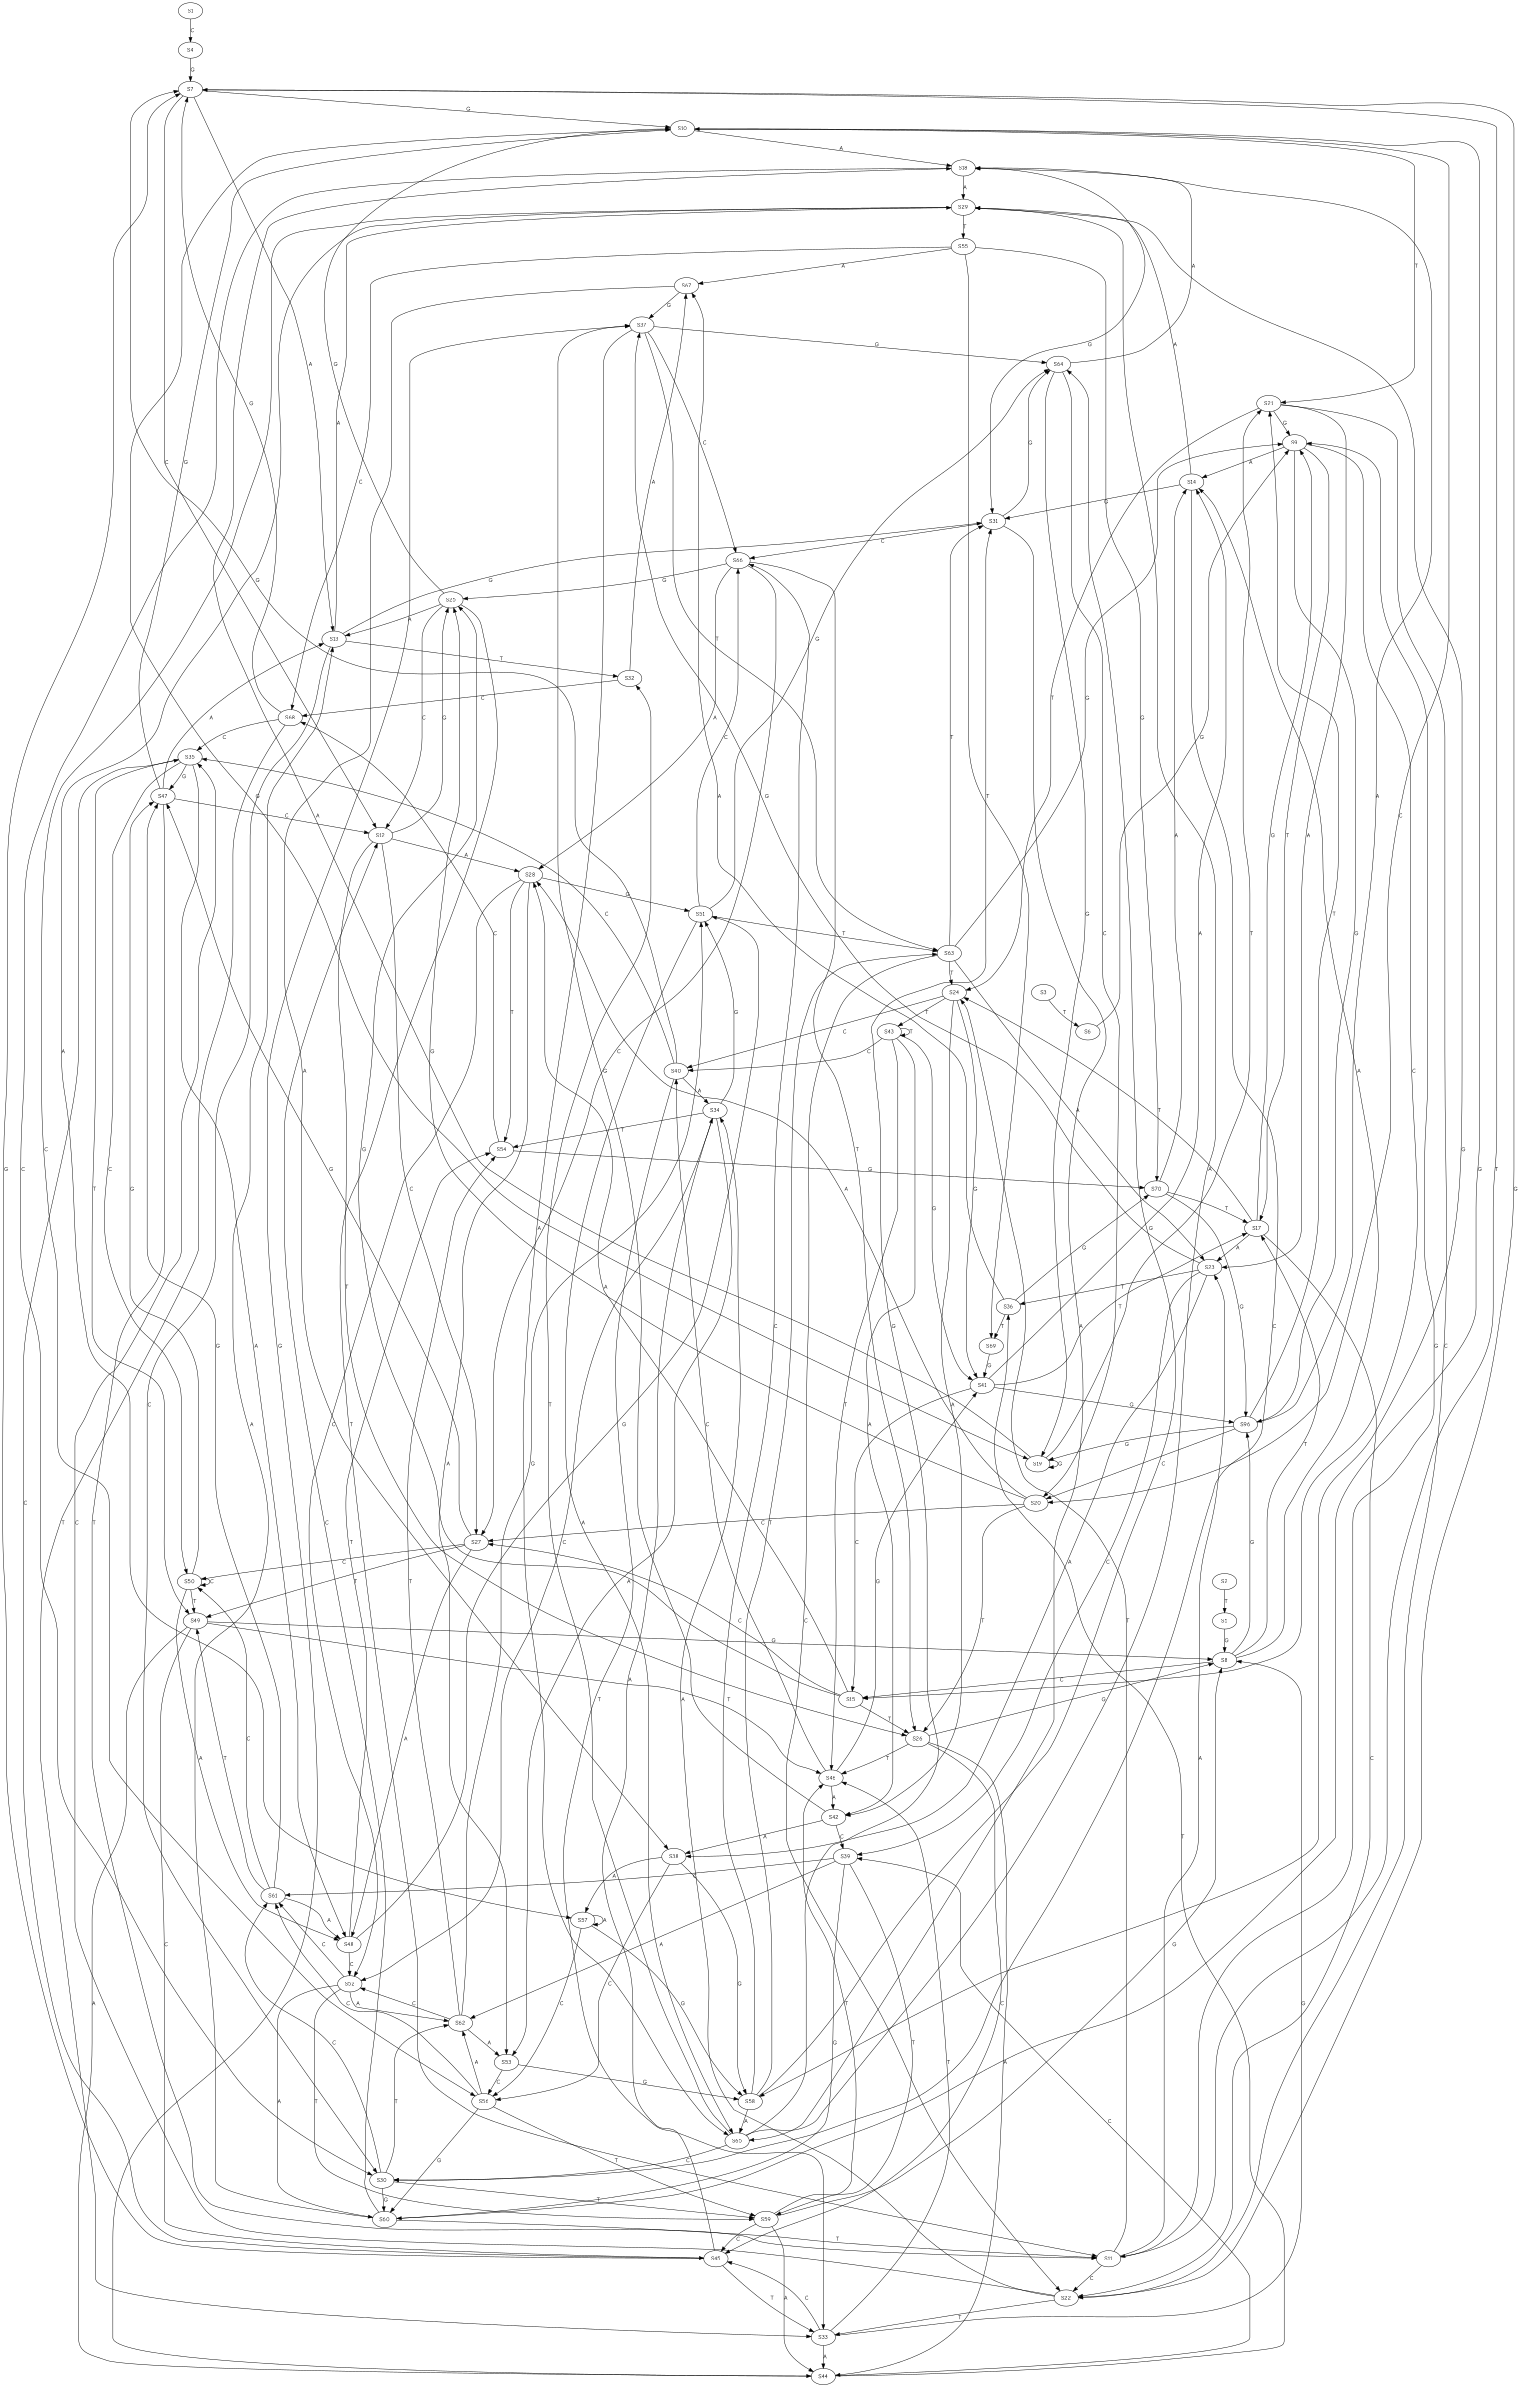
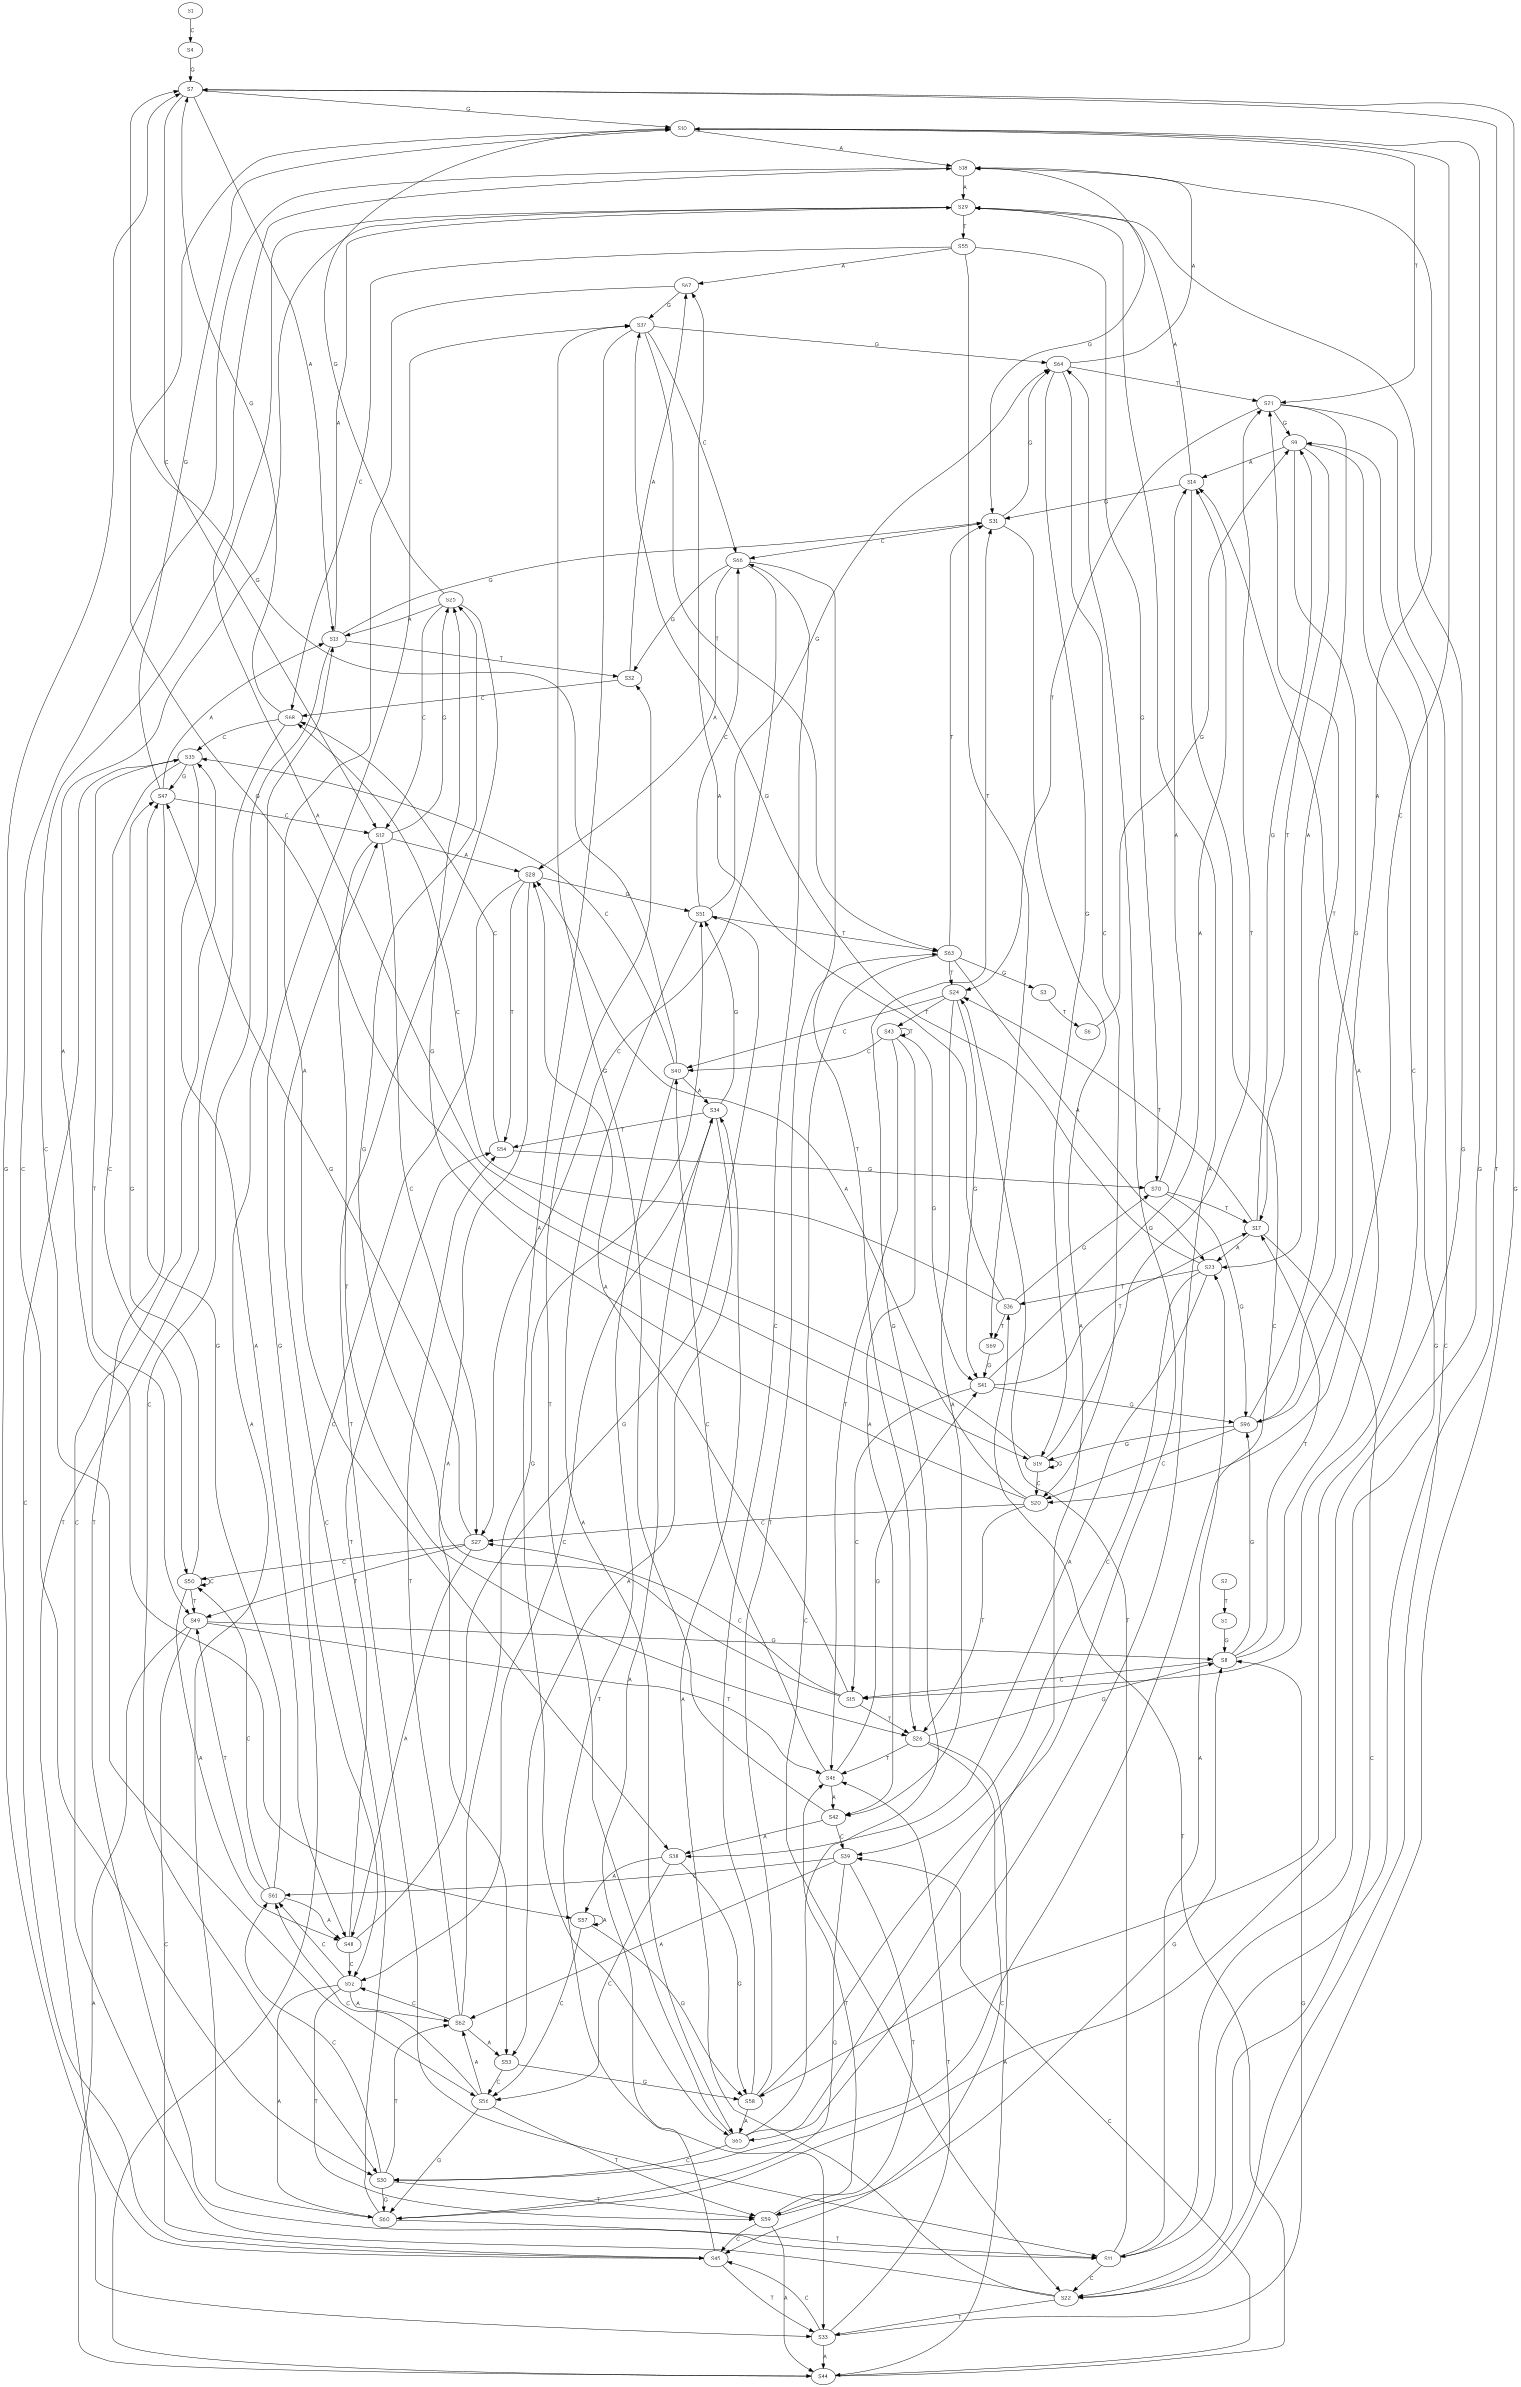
none -> (1161, 383)
(598, 587) -> (676, 611)
(1086, 655) -> (991, 971)
none -> (533, 1182)
none -> (1037, 1481)
